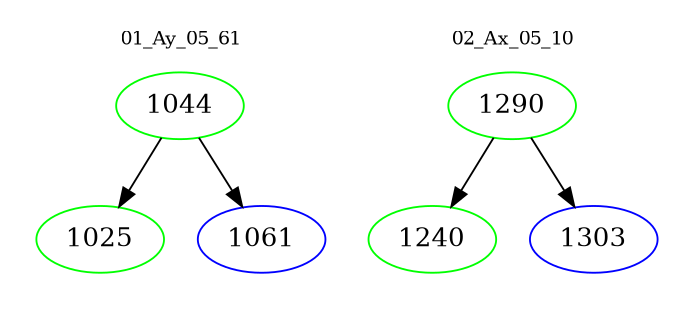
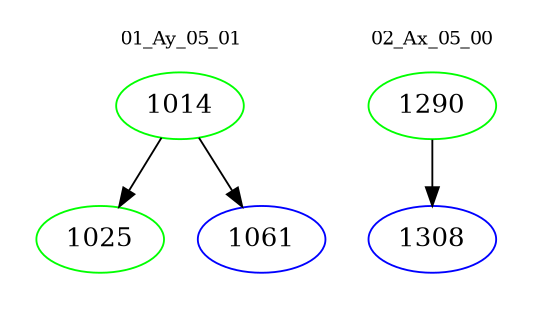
(181, 40) -> (181, 40)
(513, 40) -> (432, 40)
(180, 106) -> (180, 106)
(432, 239) -> none
(594, 239) -> (432, 239)
